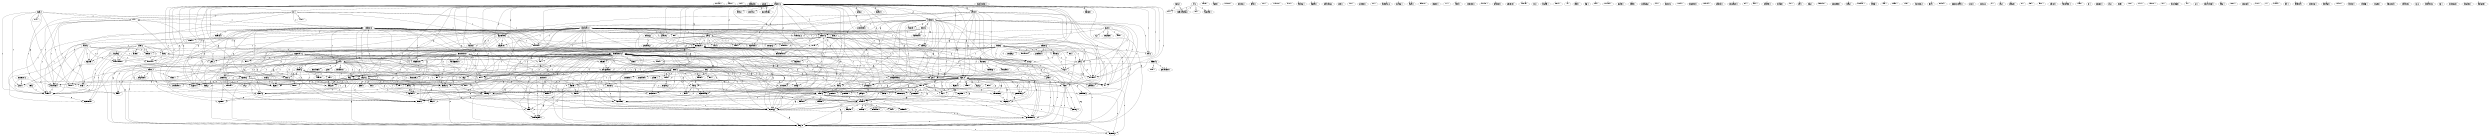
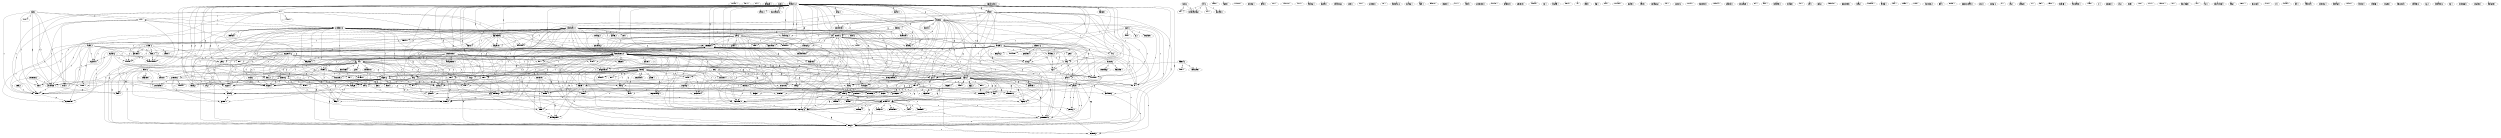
(752, 12) -> none
(755, 32) -> (665, 103)
